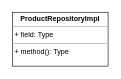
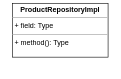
(60, 39) -> (60, 30)
